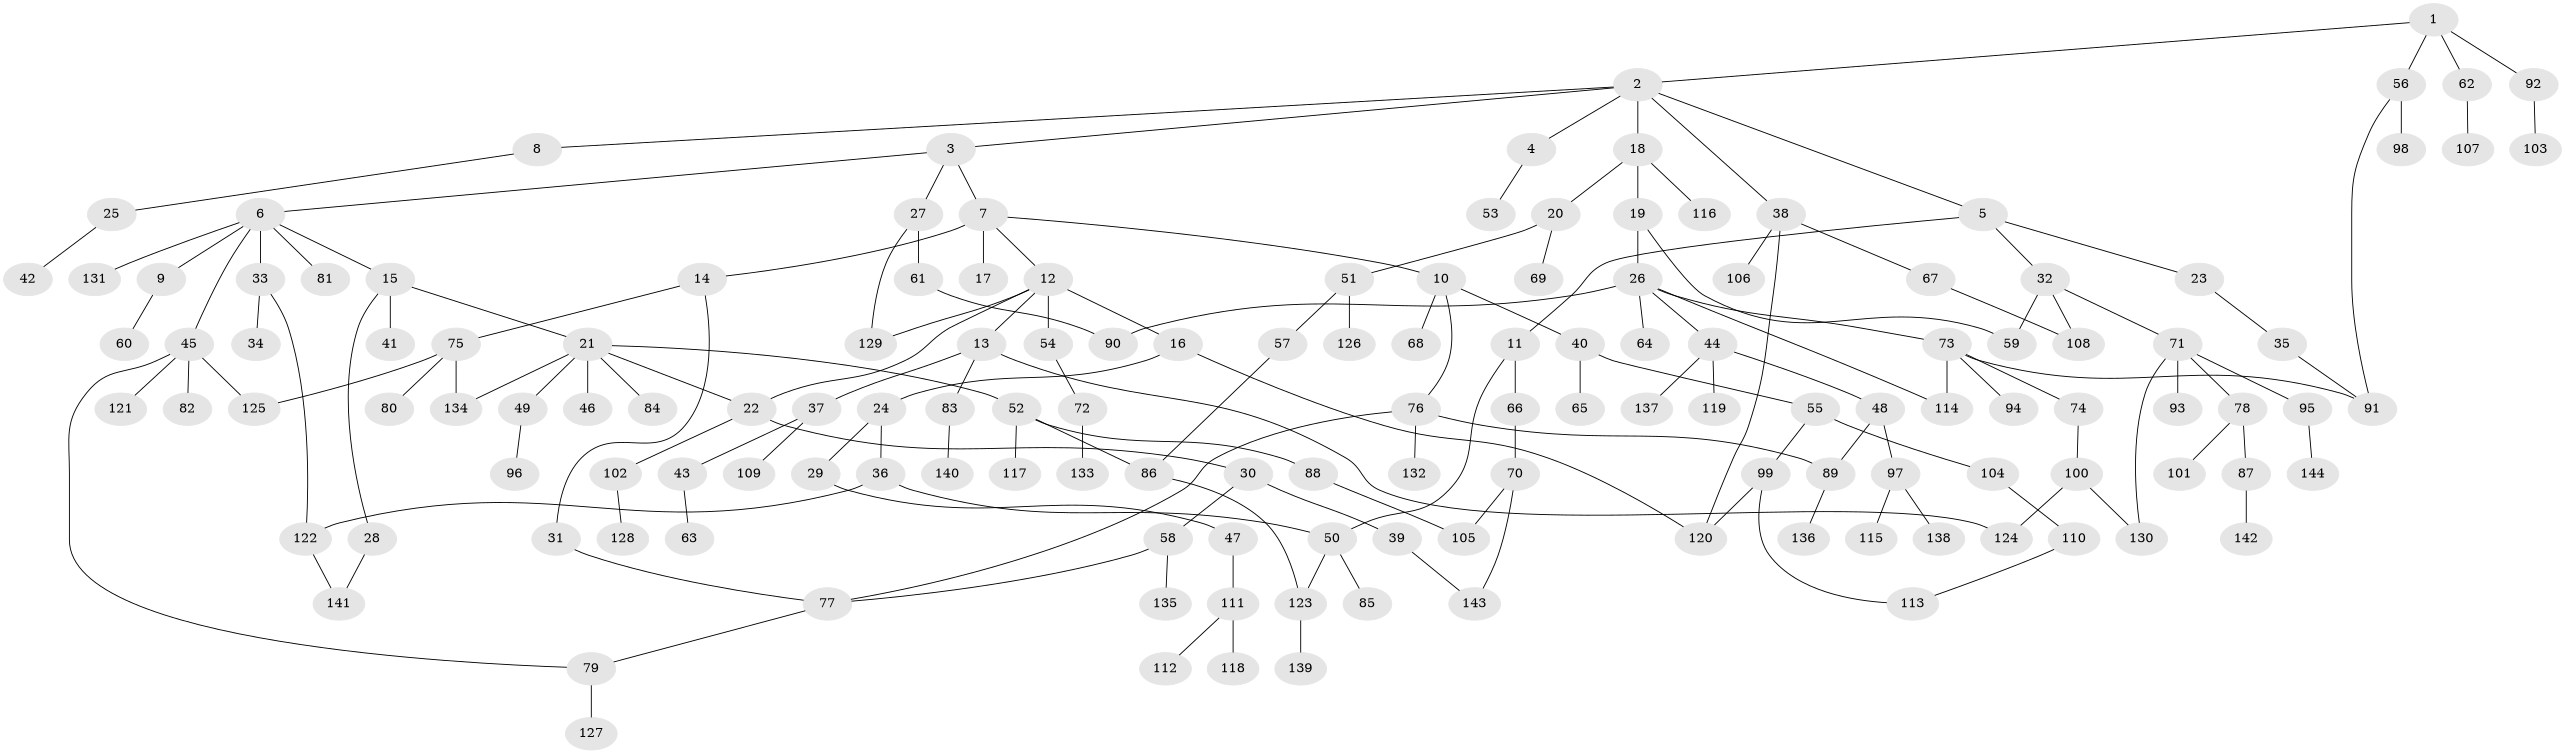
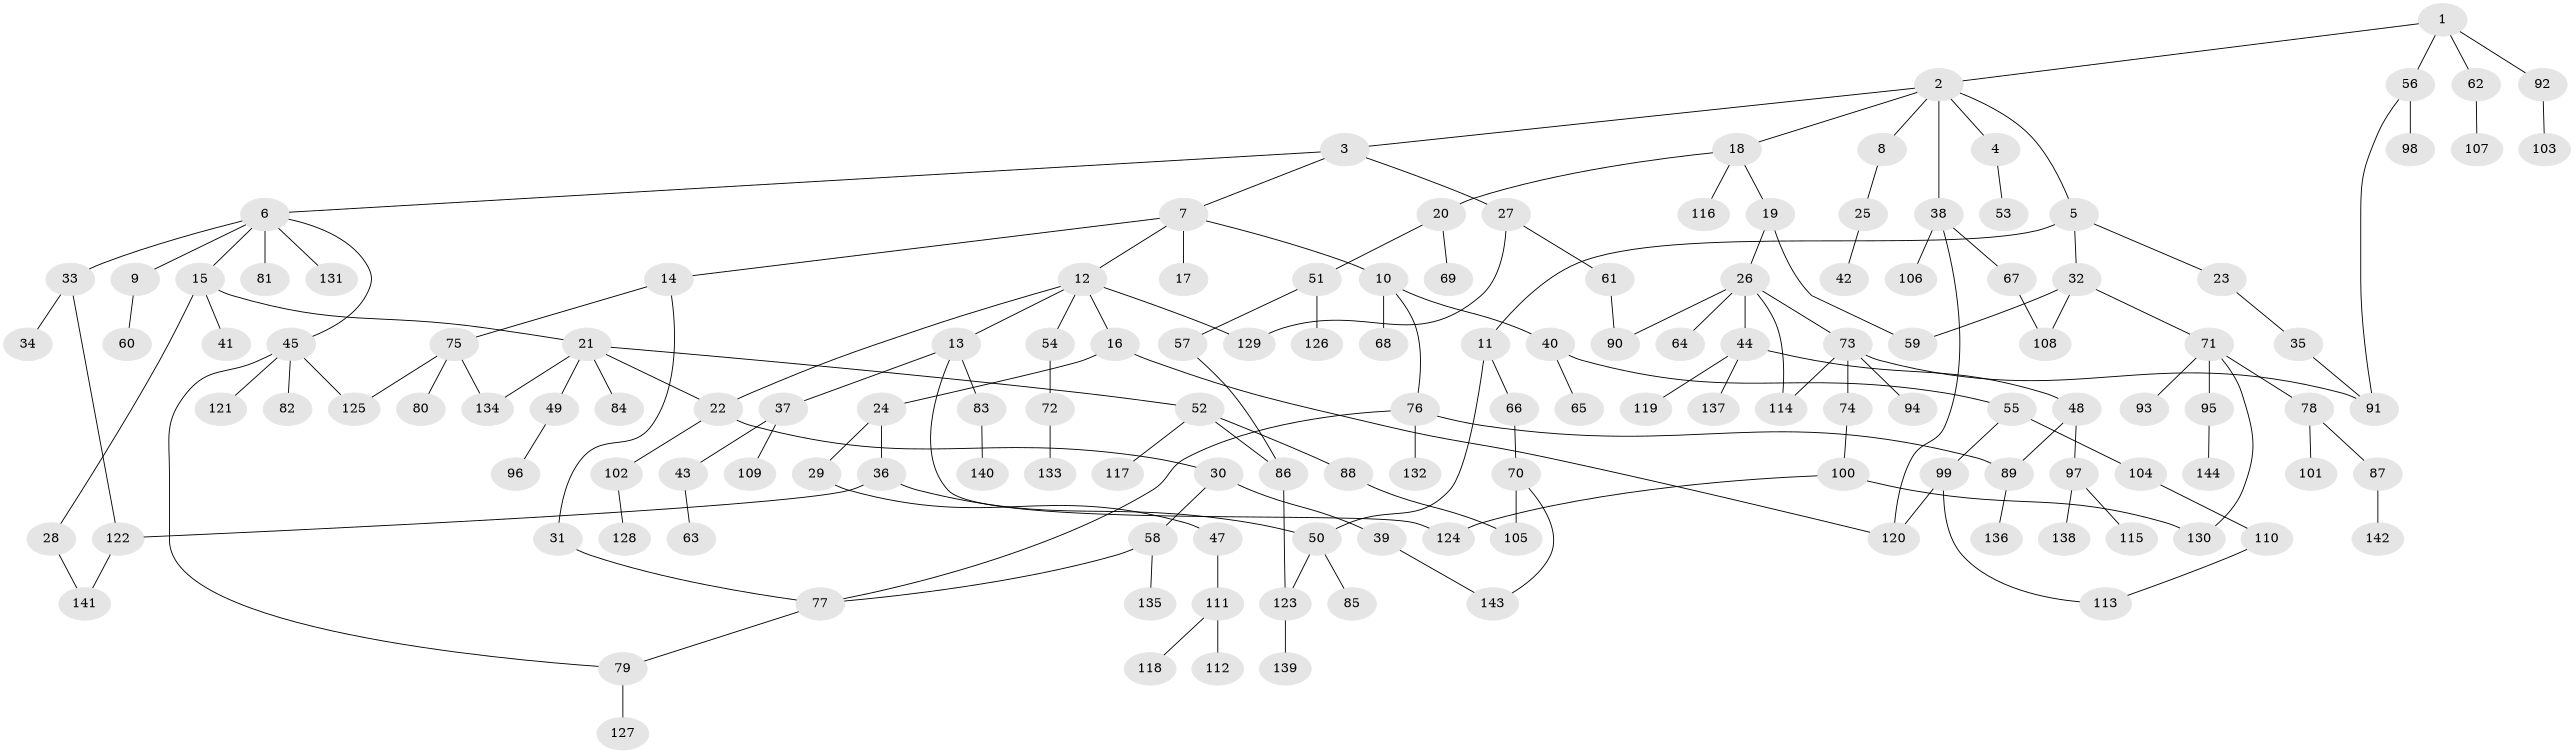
(588, 409) -> none
